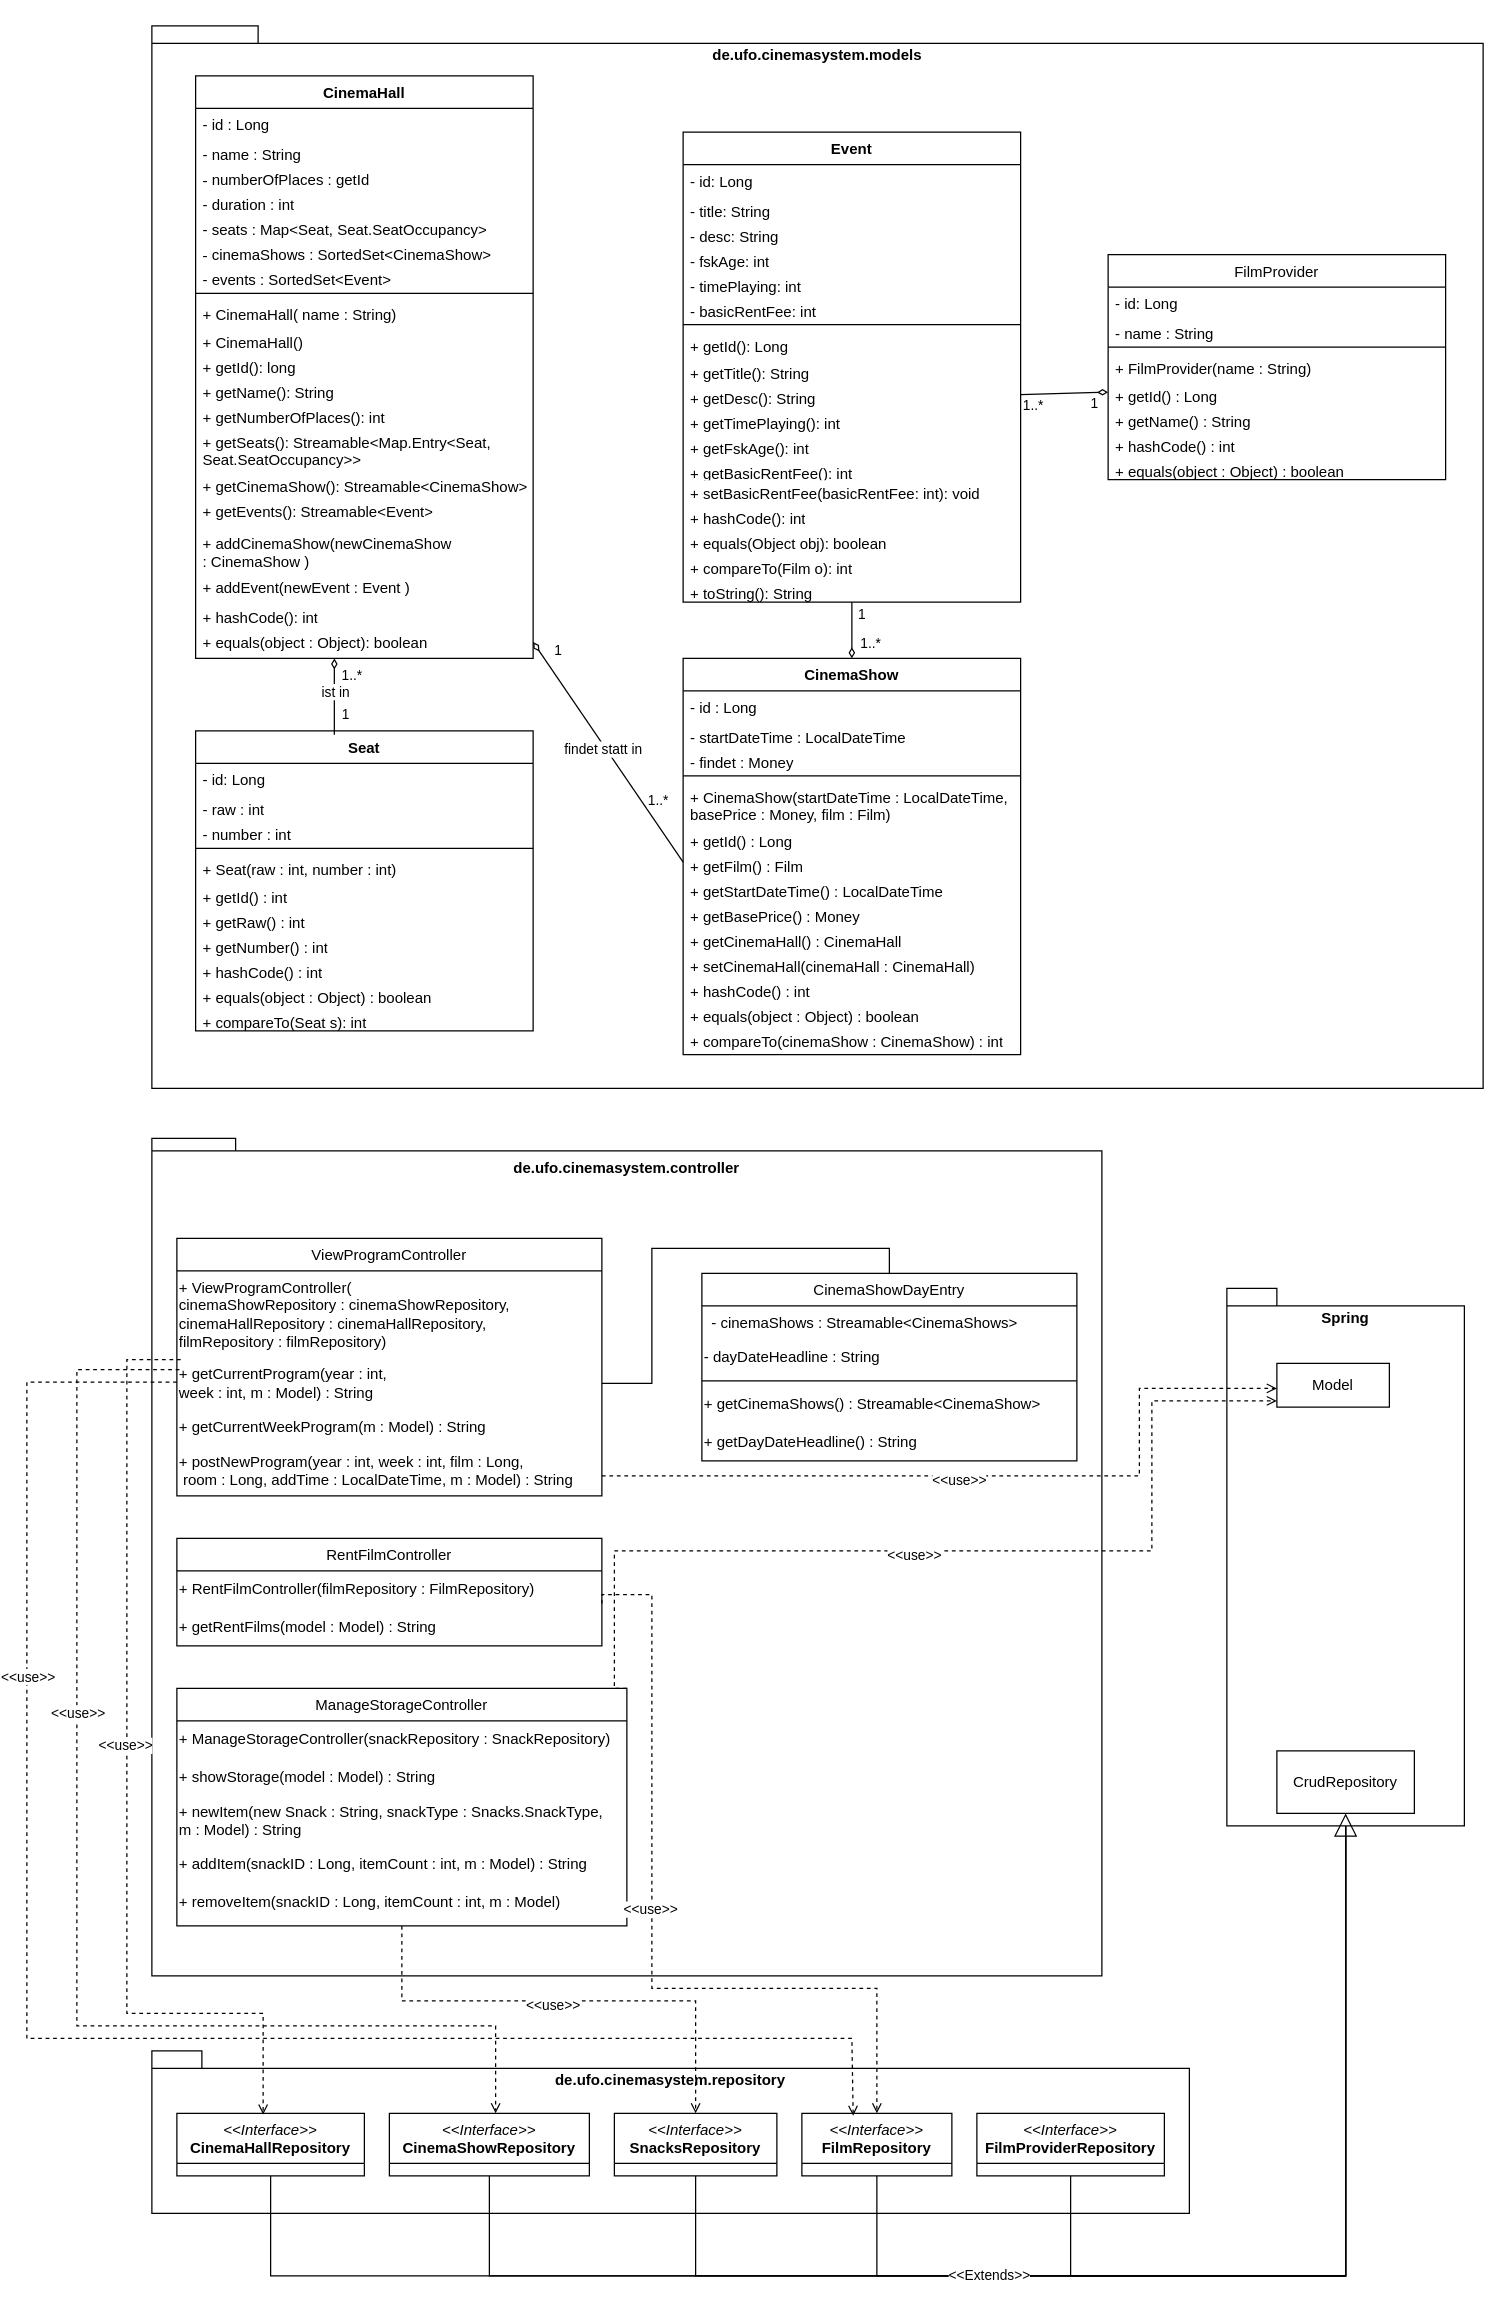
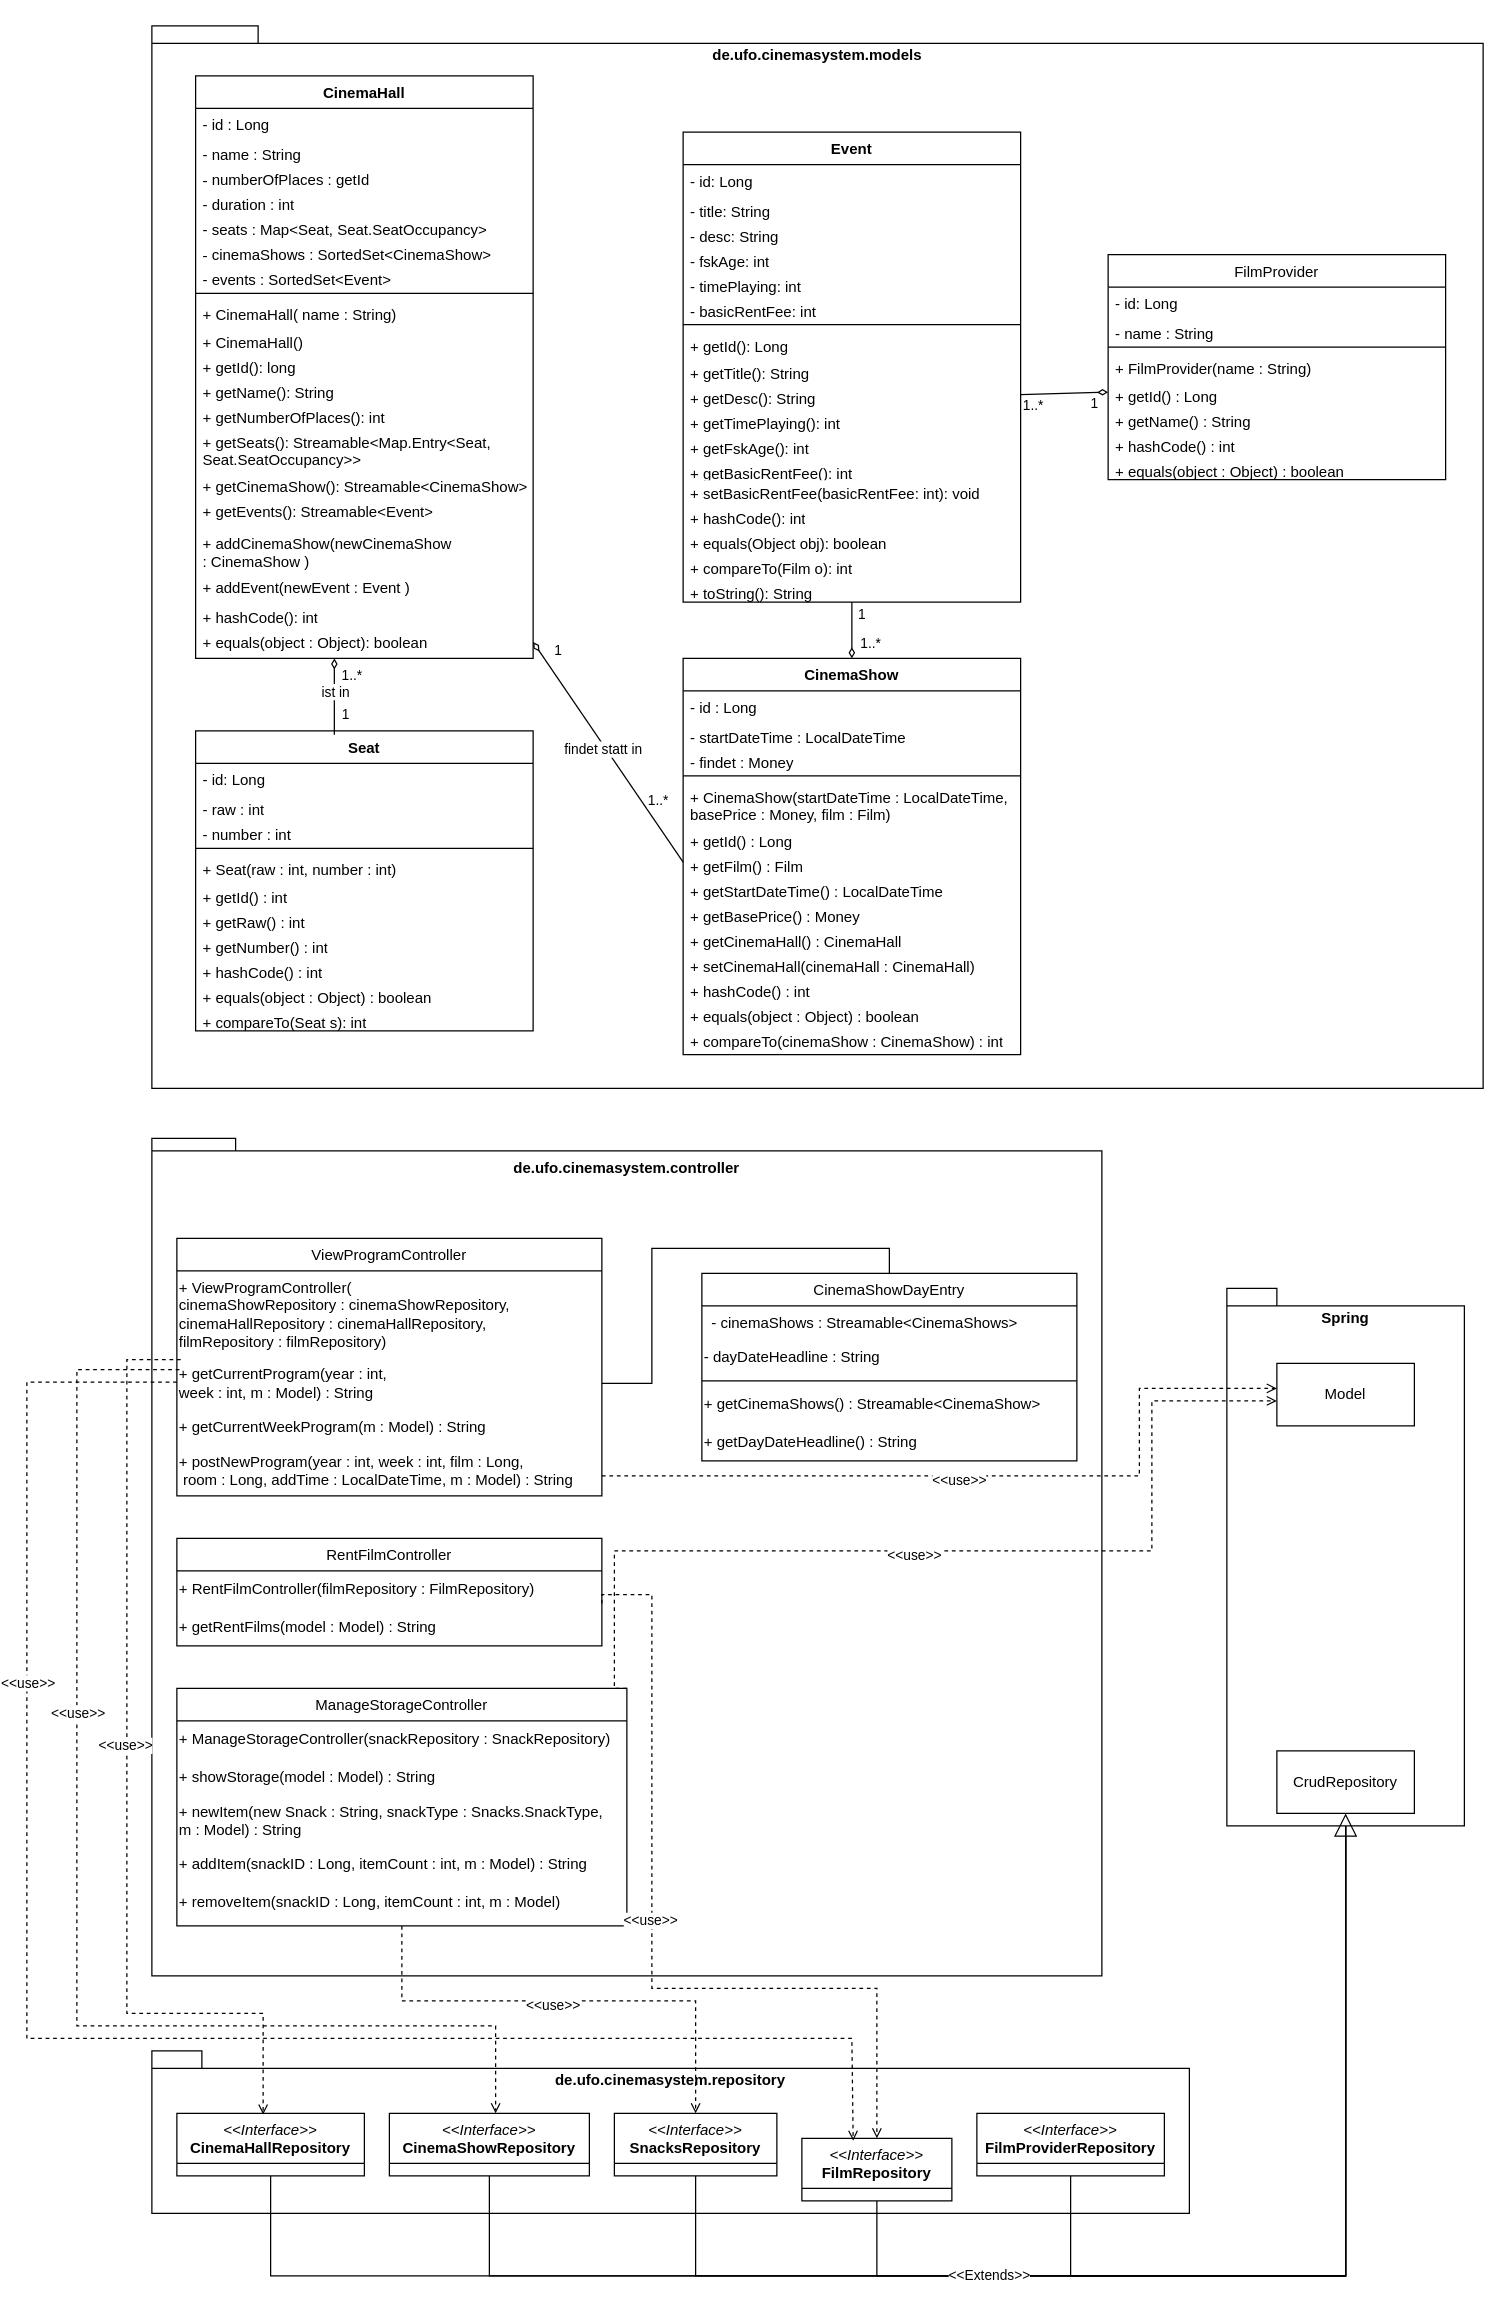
(1333, 1385) -> (1346, 1394)
(877, 2144) -> (877, 2169)
